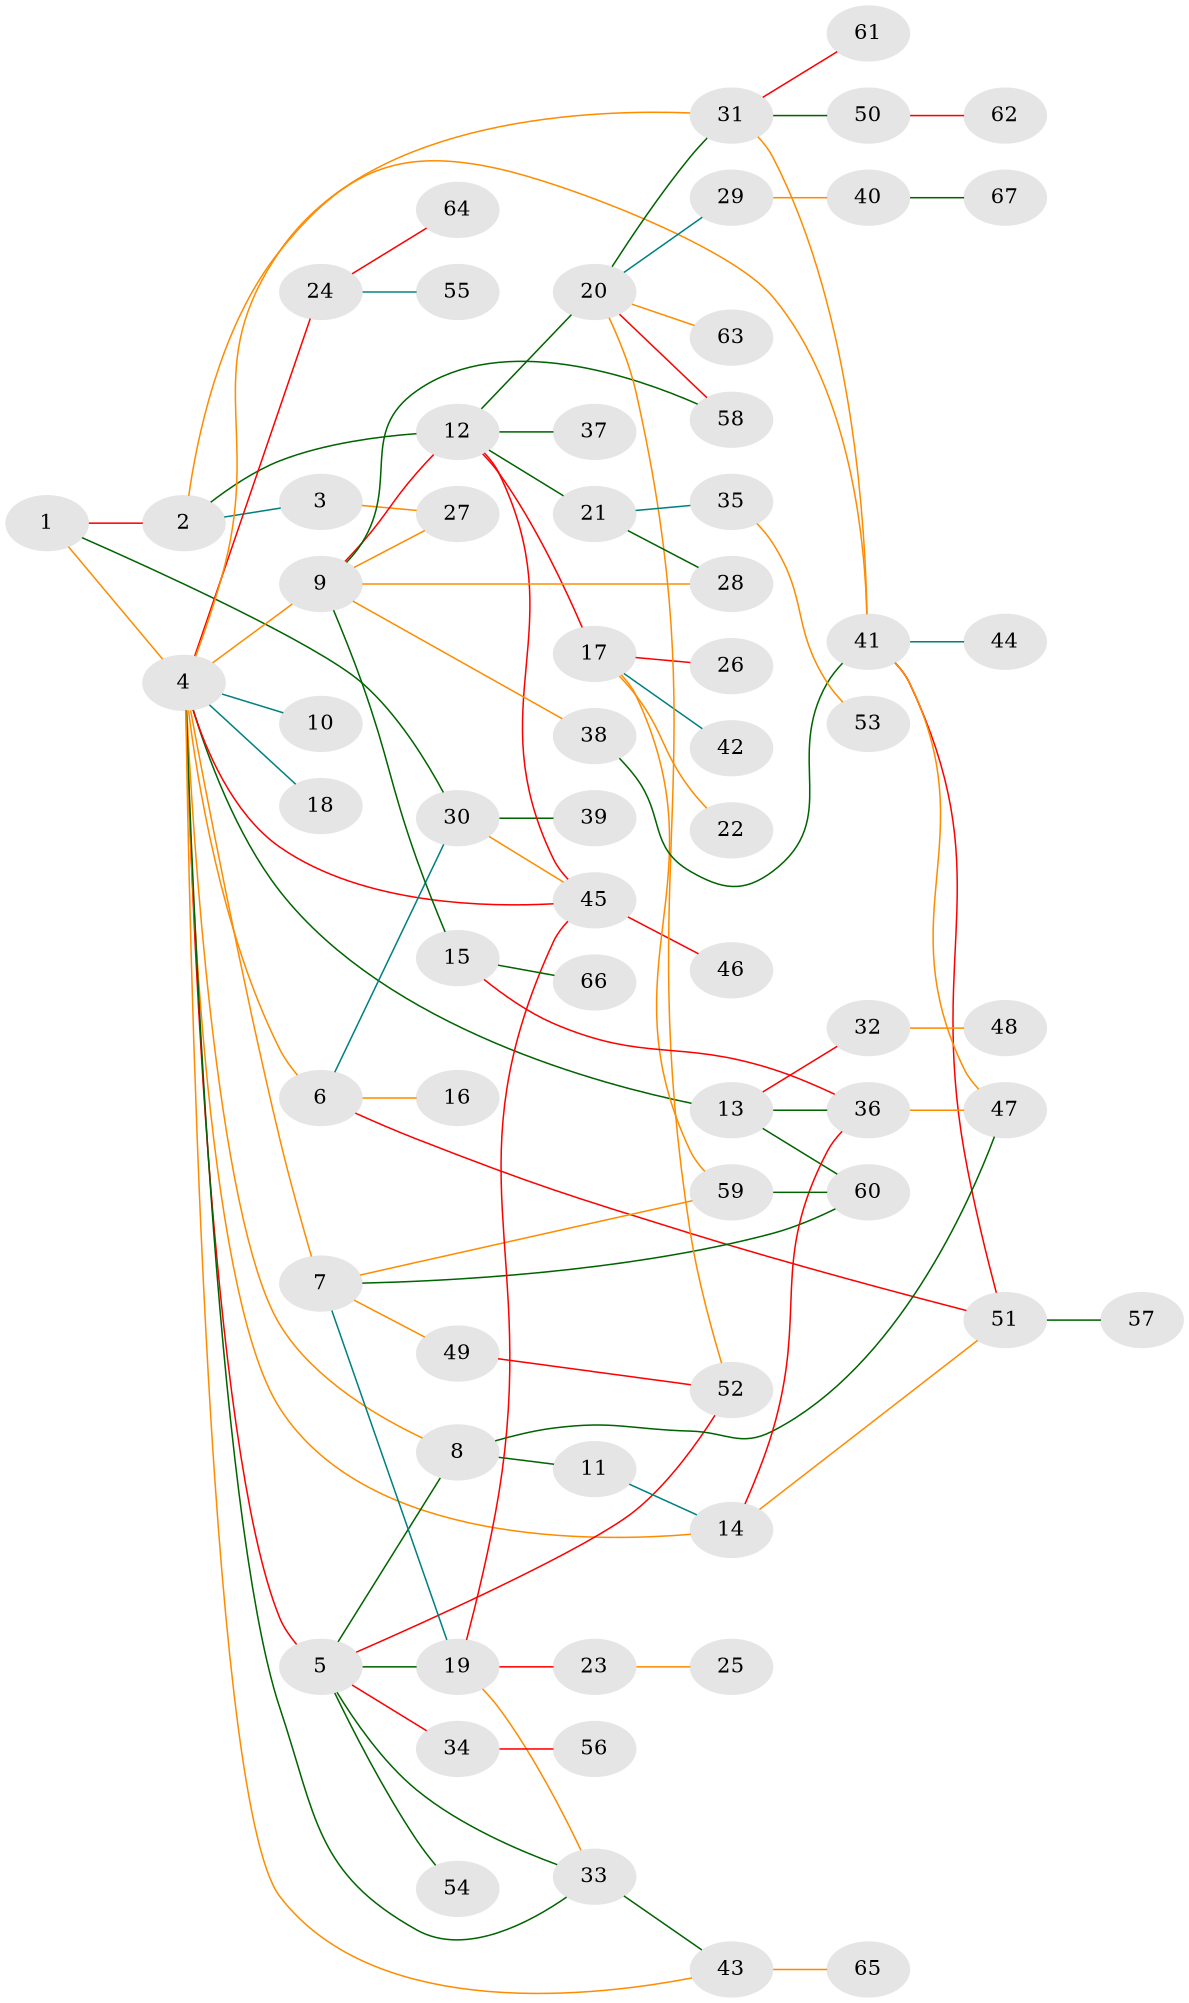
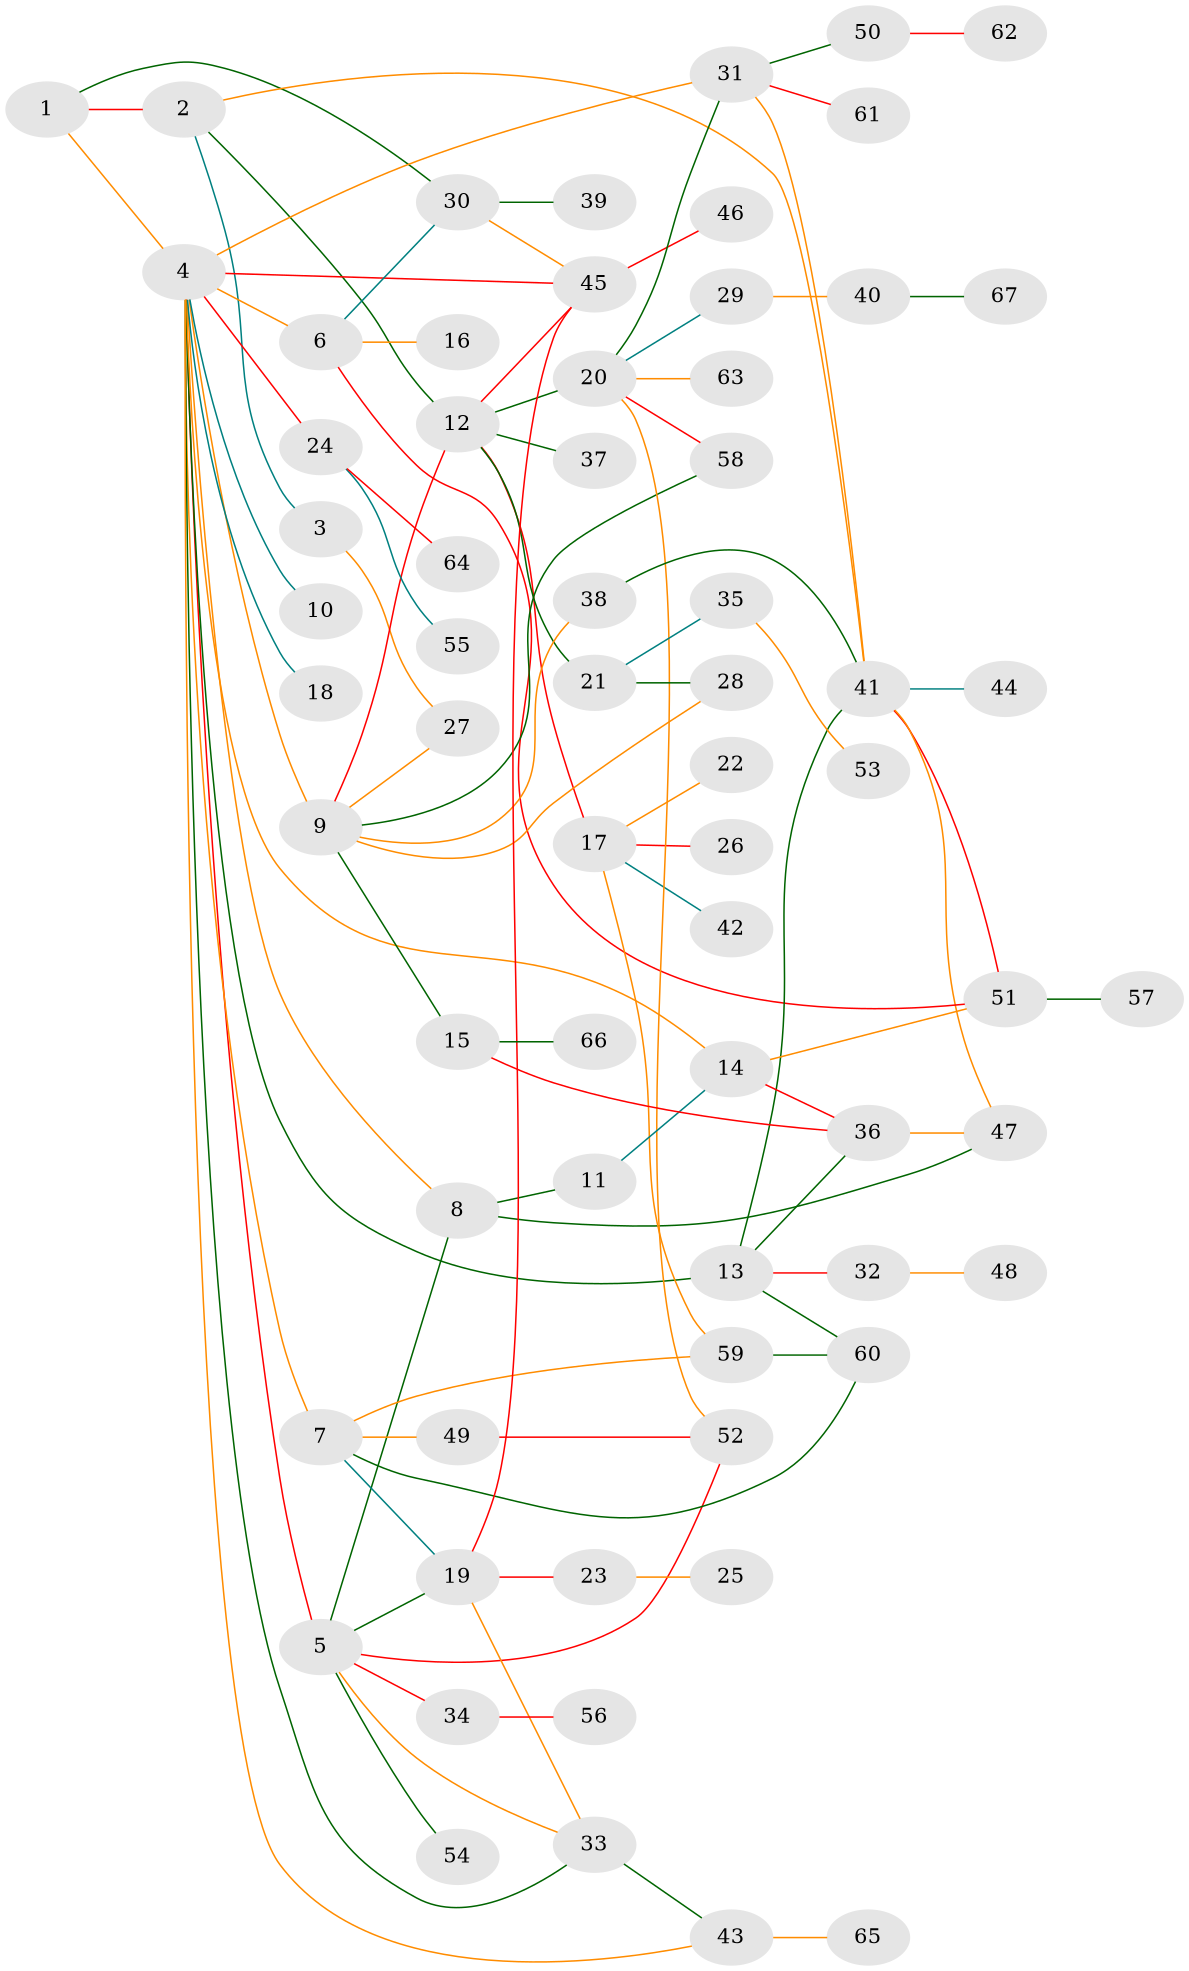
none -> (784, 974)
(430, 1800) -> (434, 1771)
